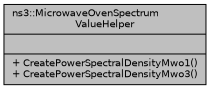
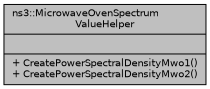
(105, 74) -> (105, 74)
